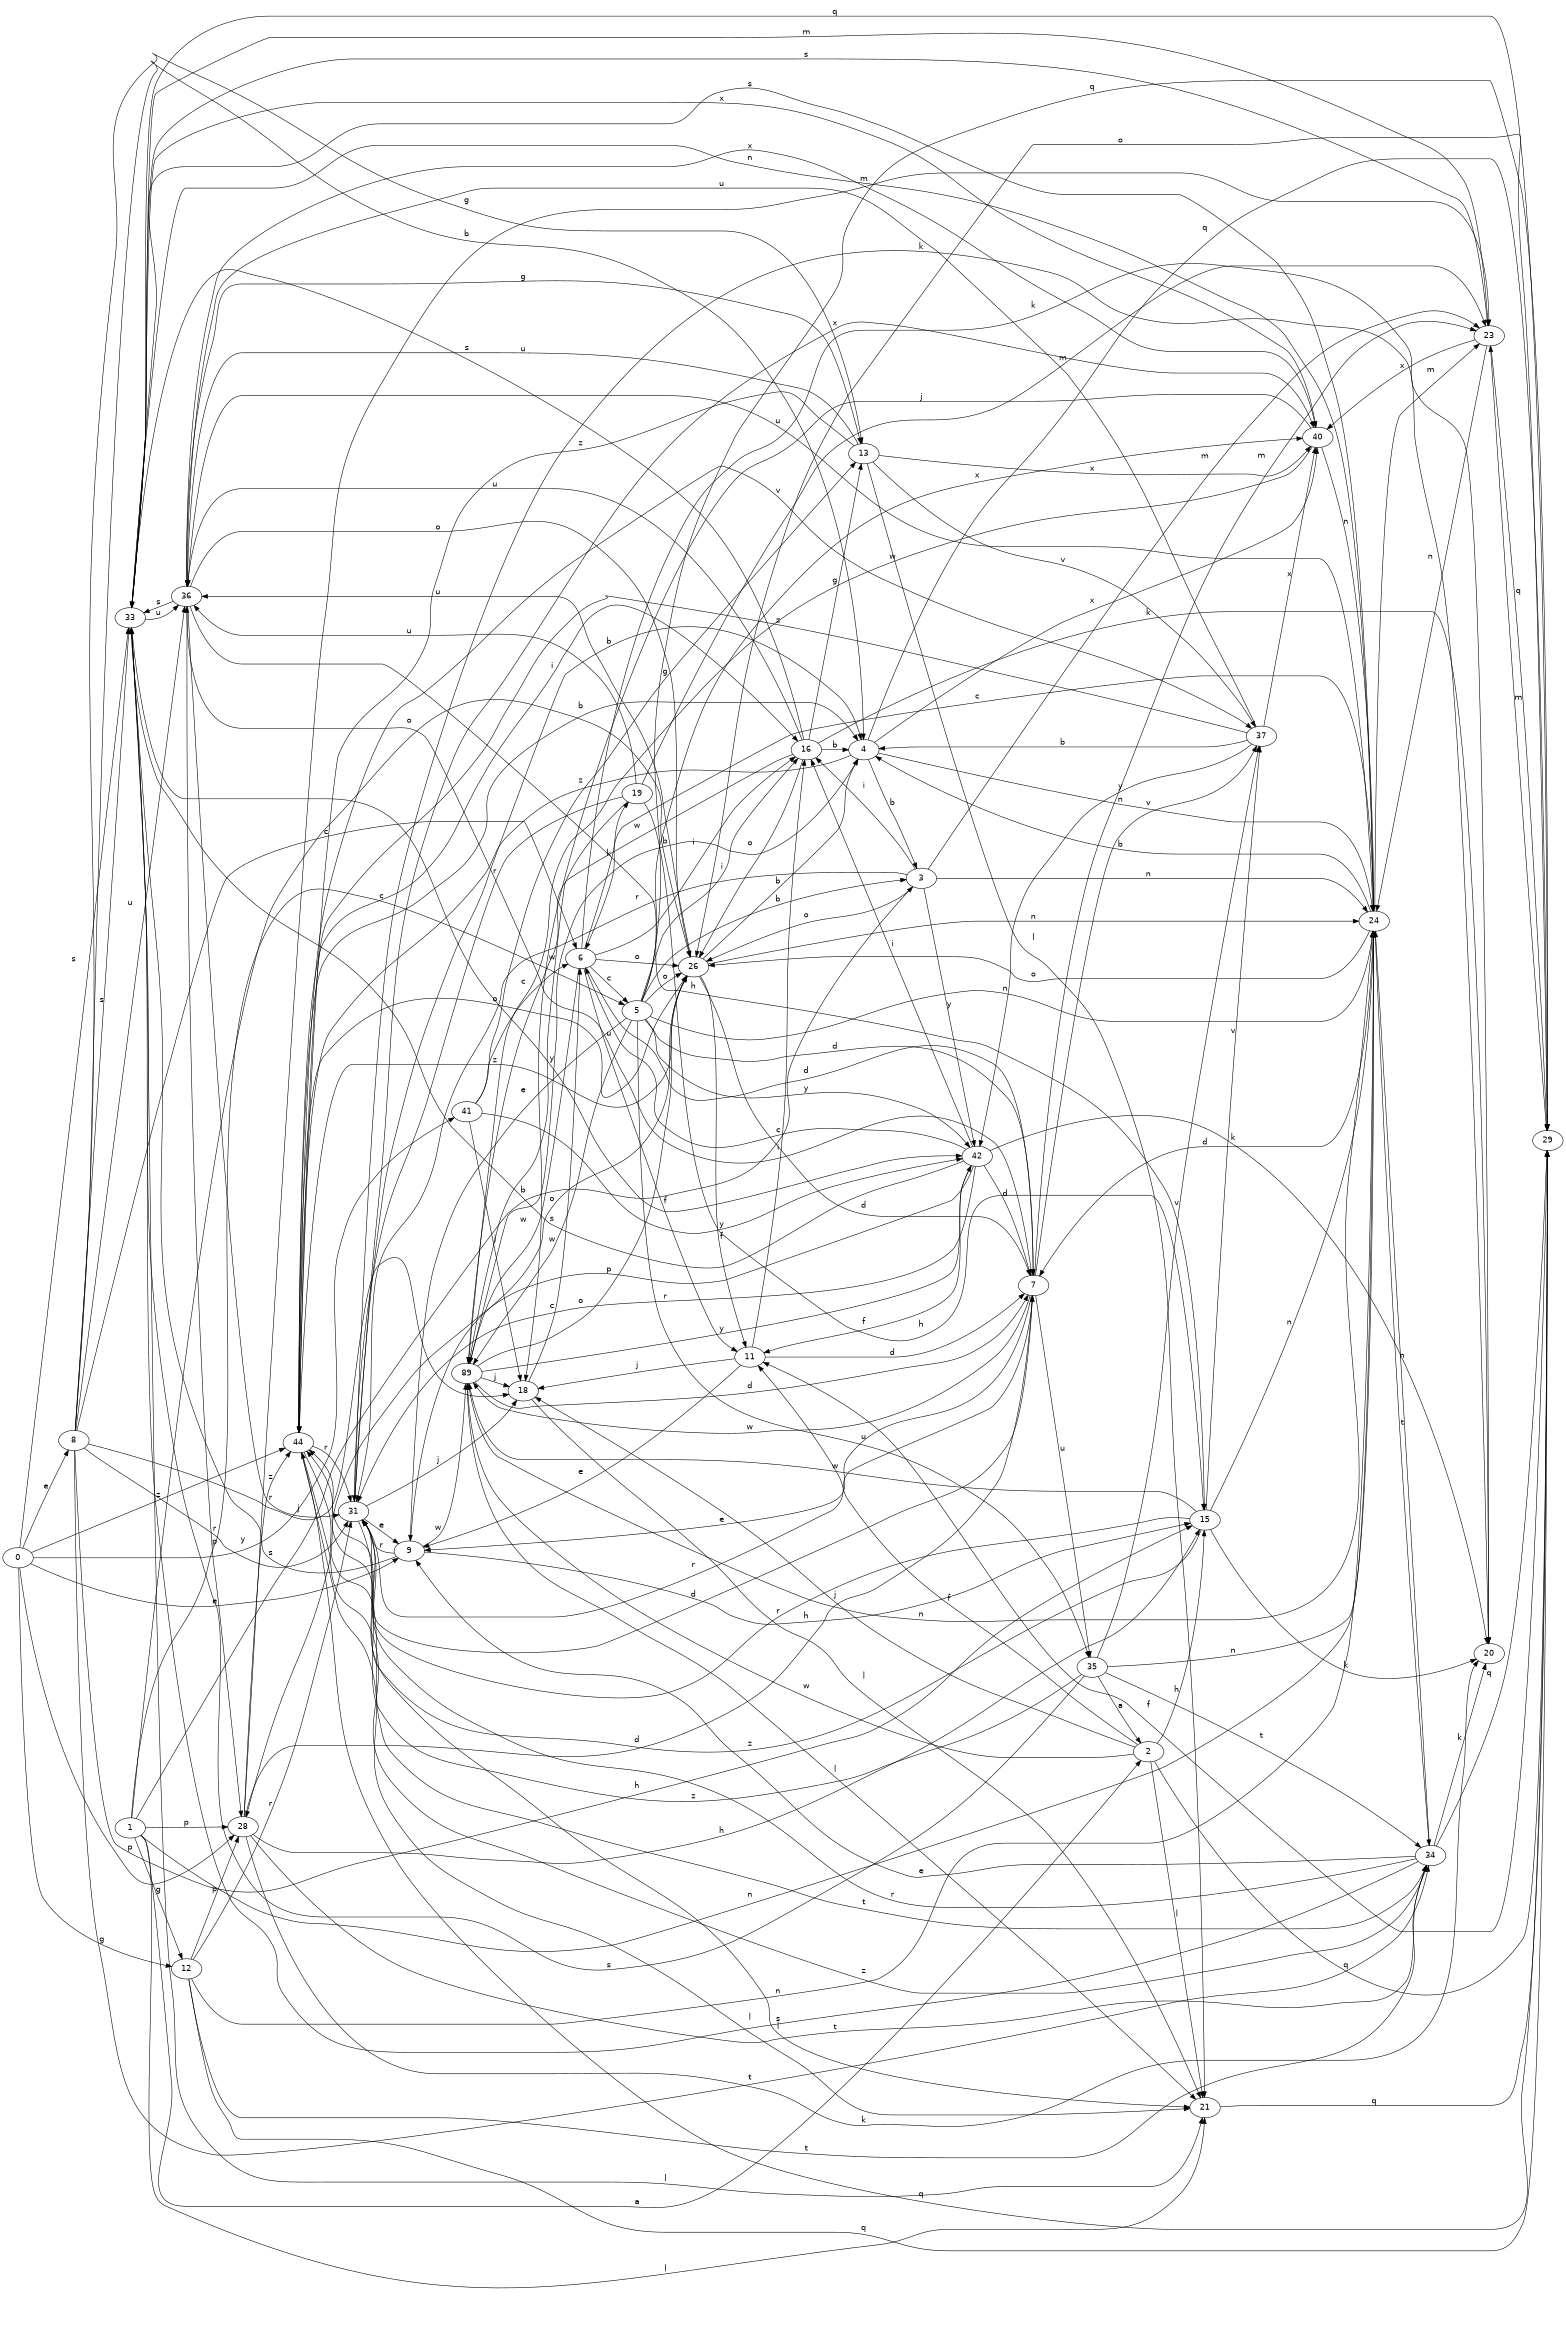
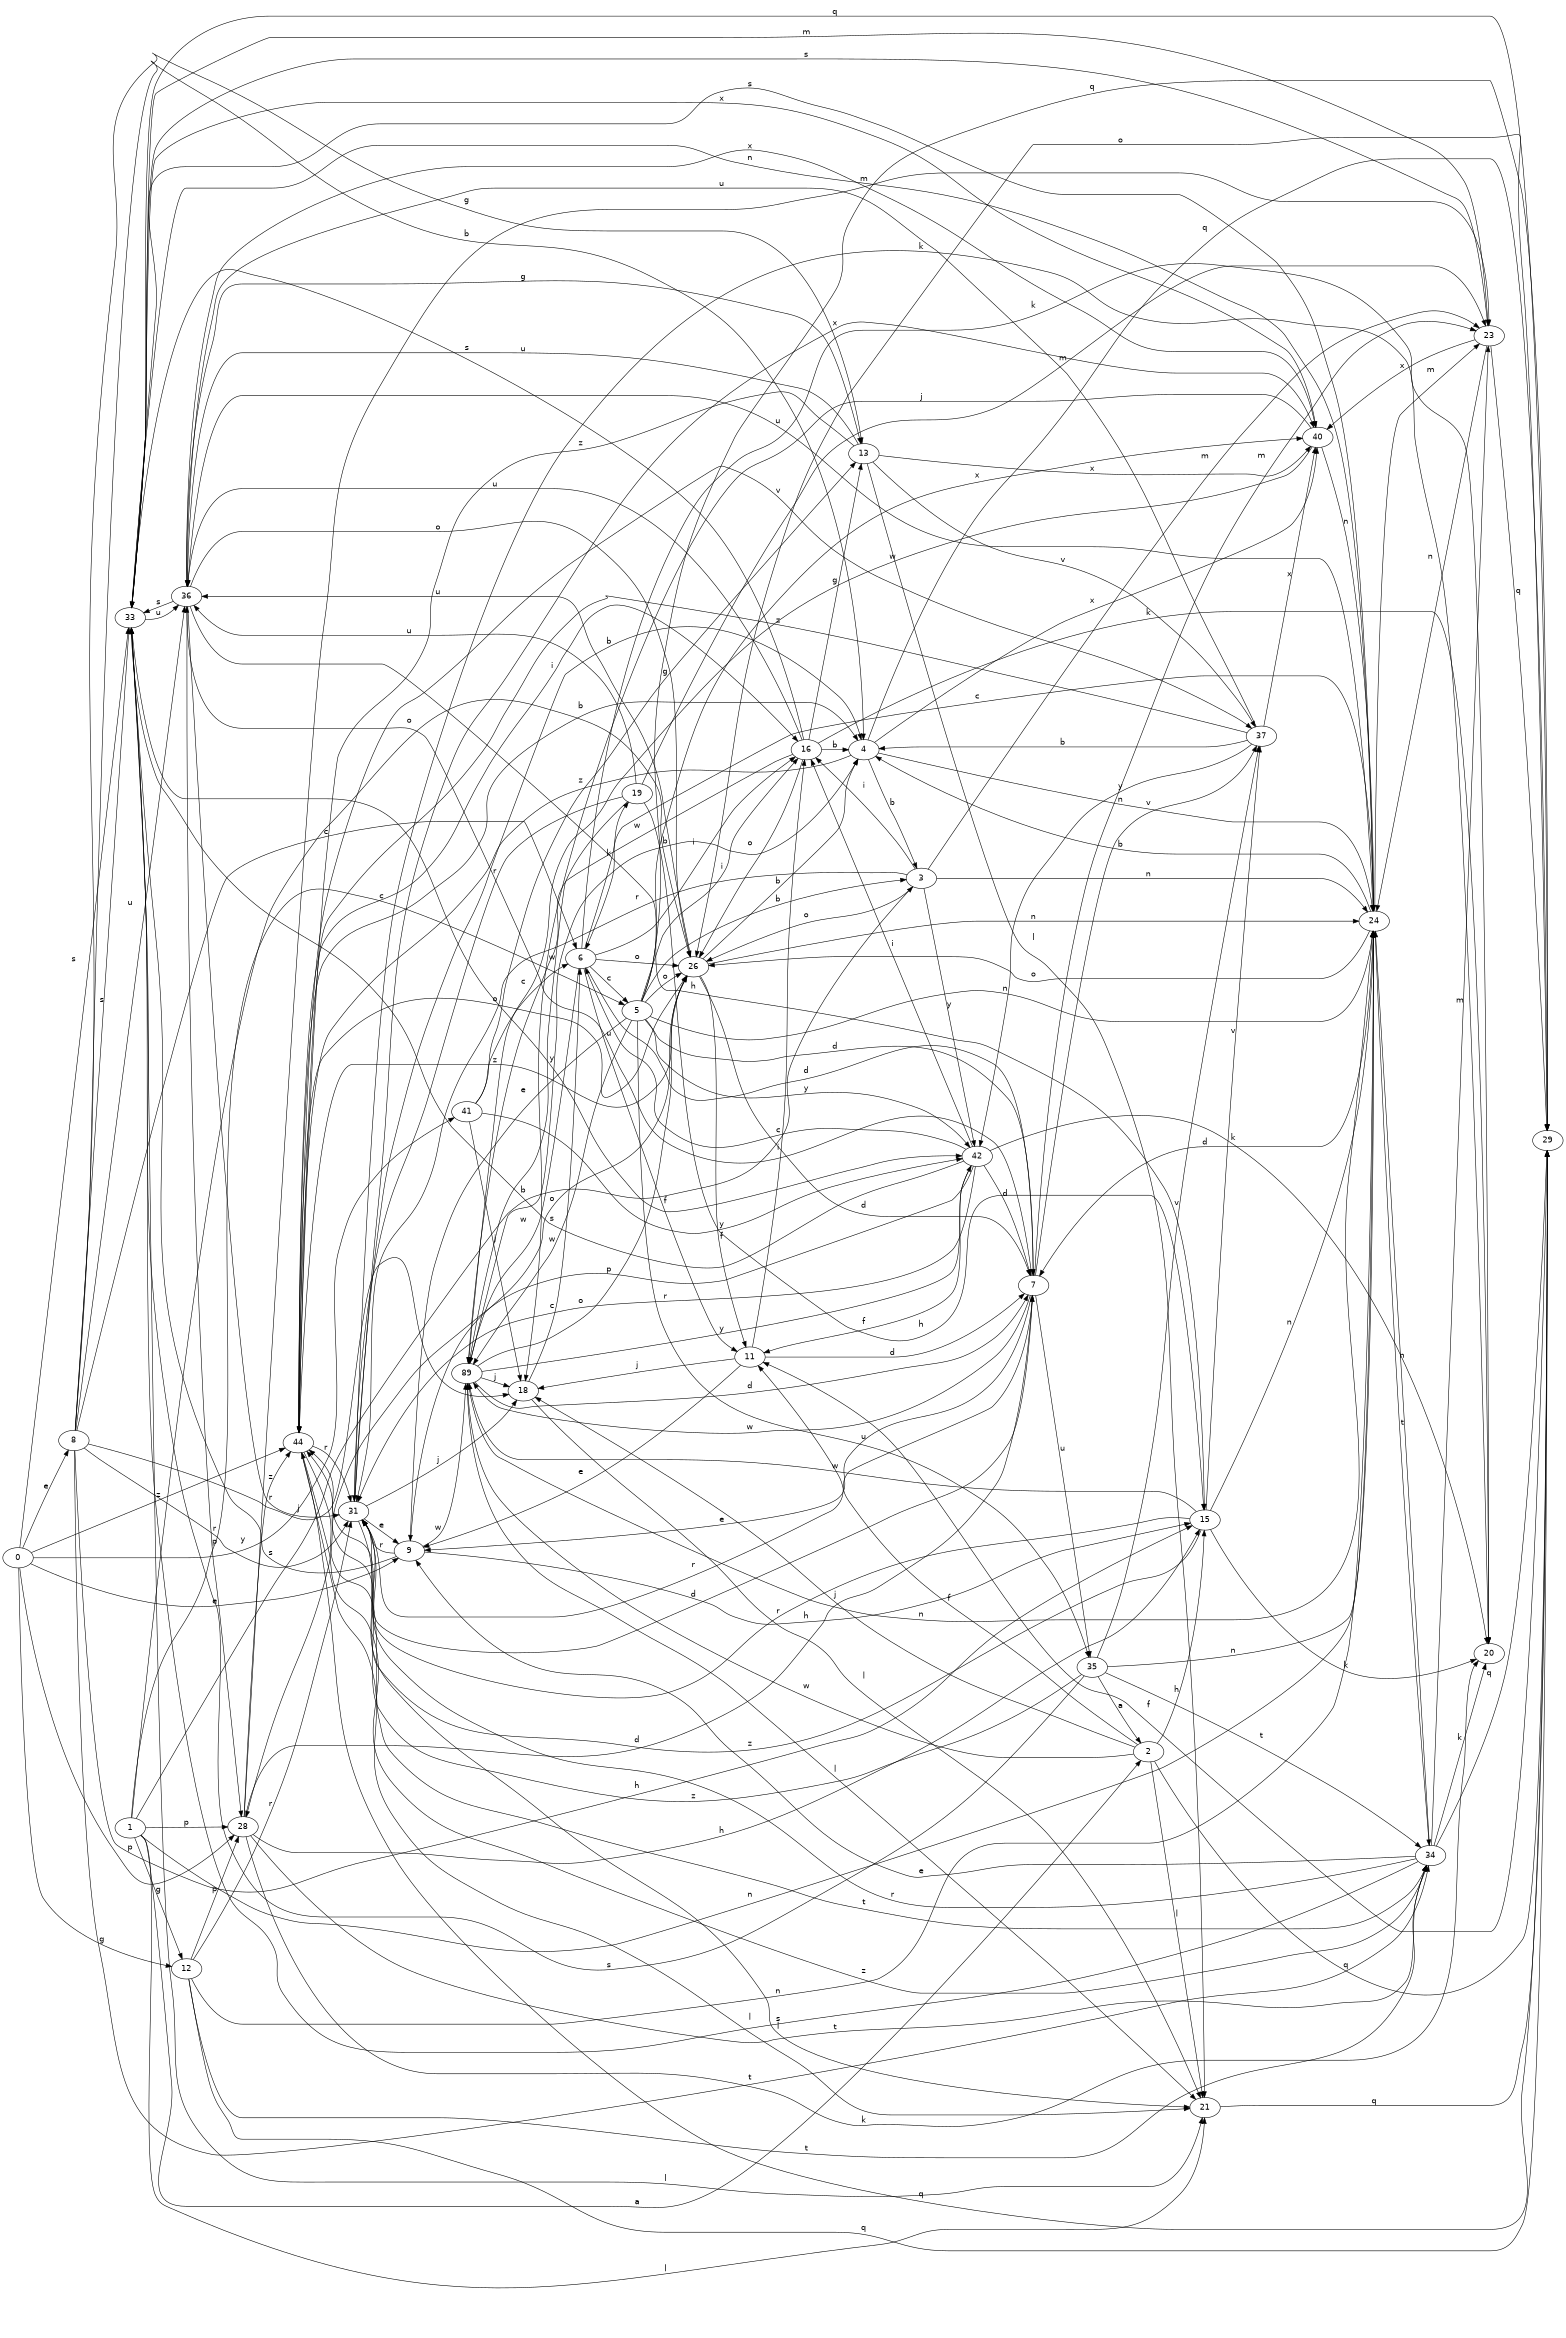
(1517, 741) -> (1460, 1099)
